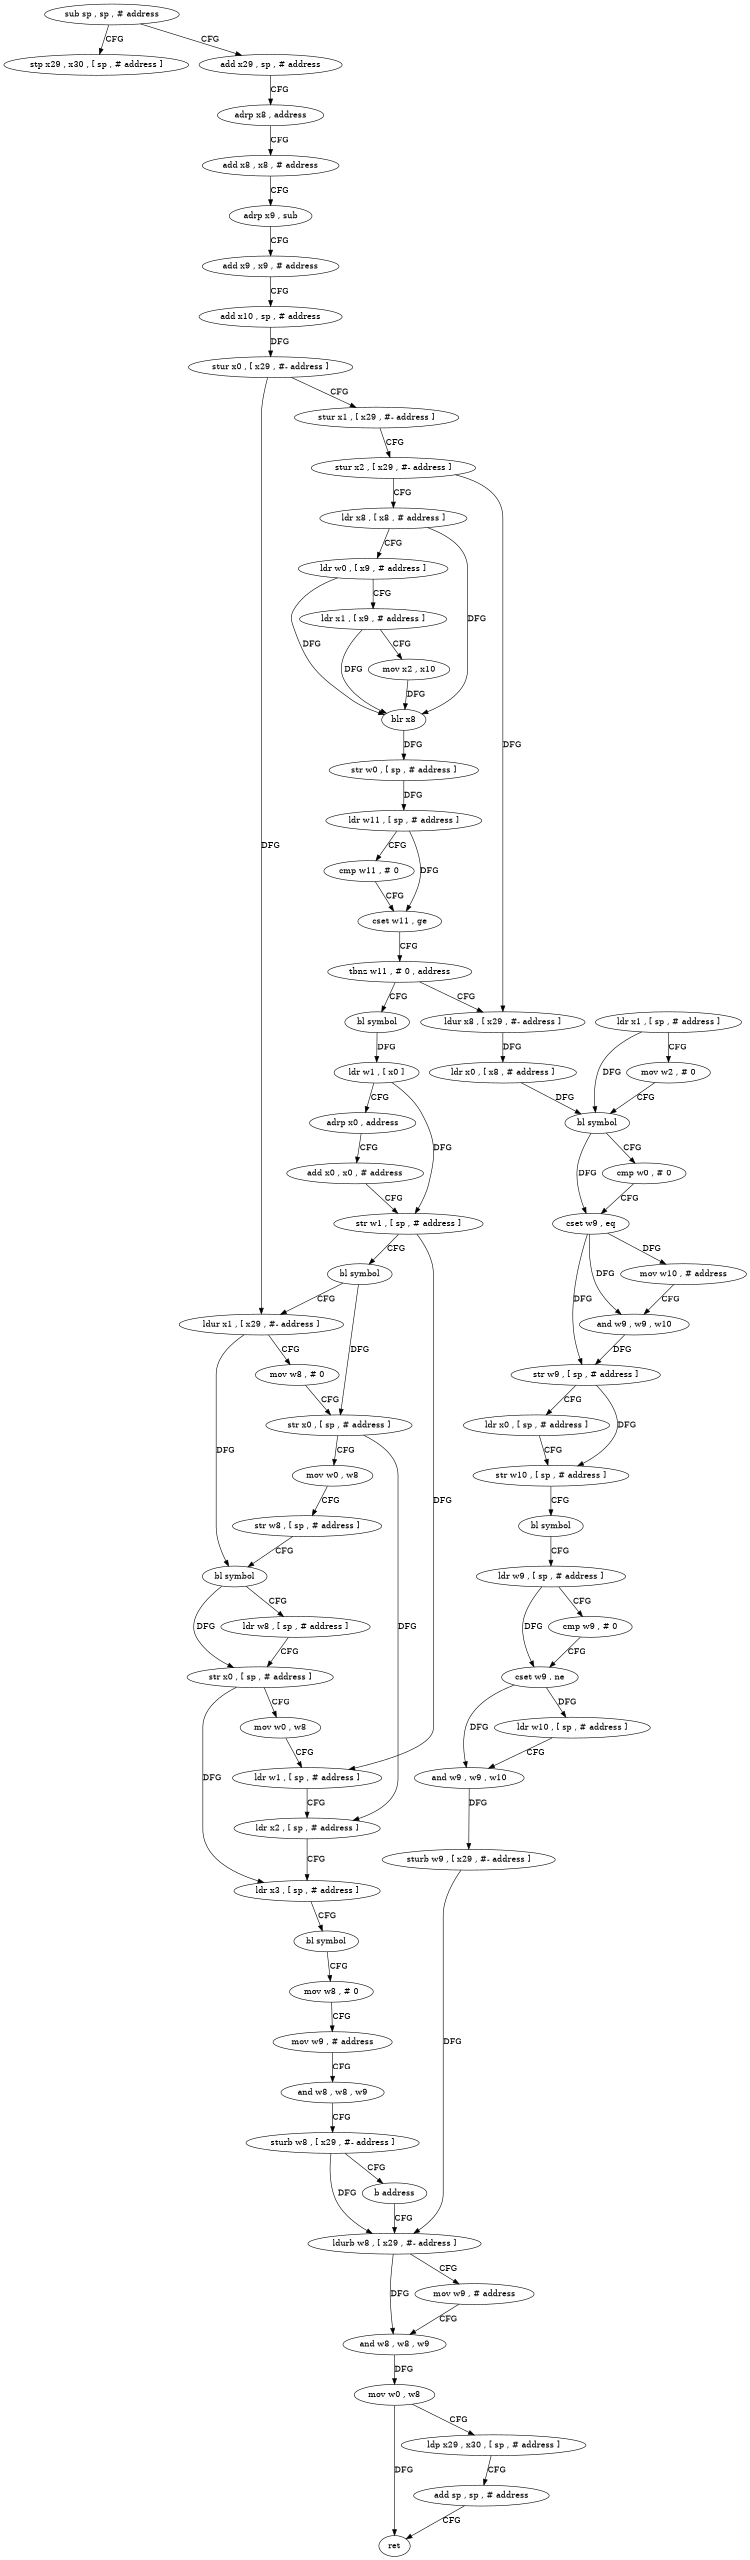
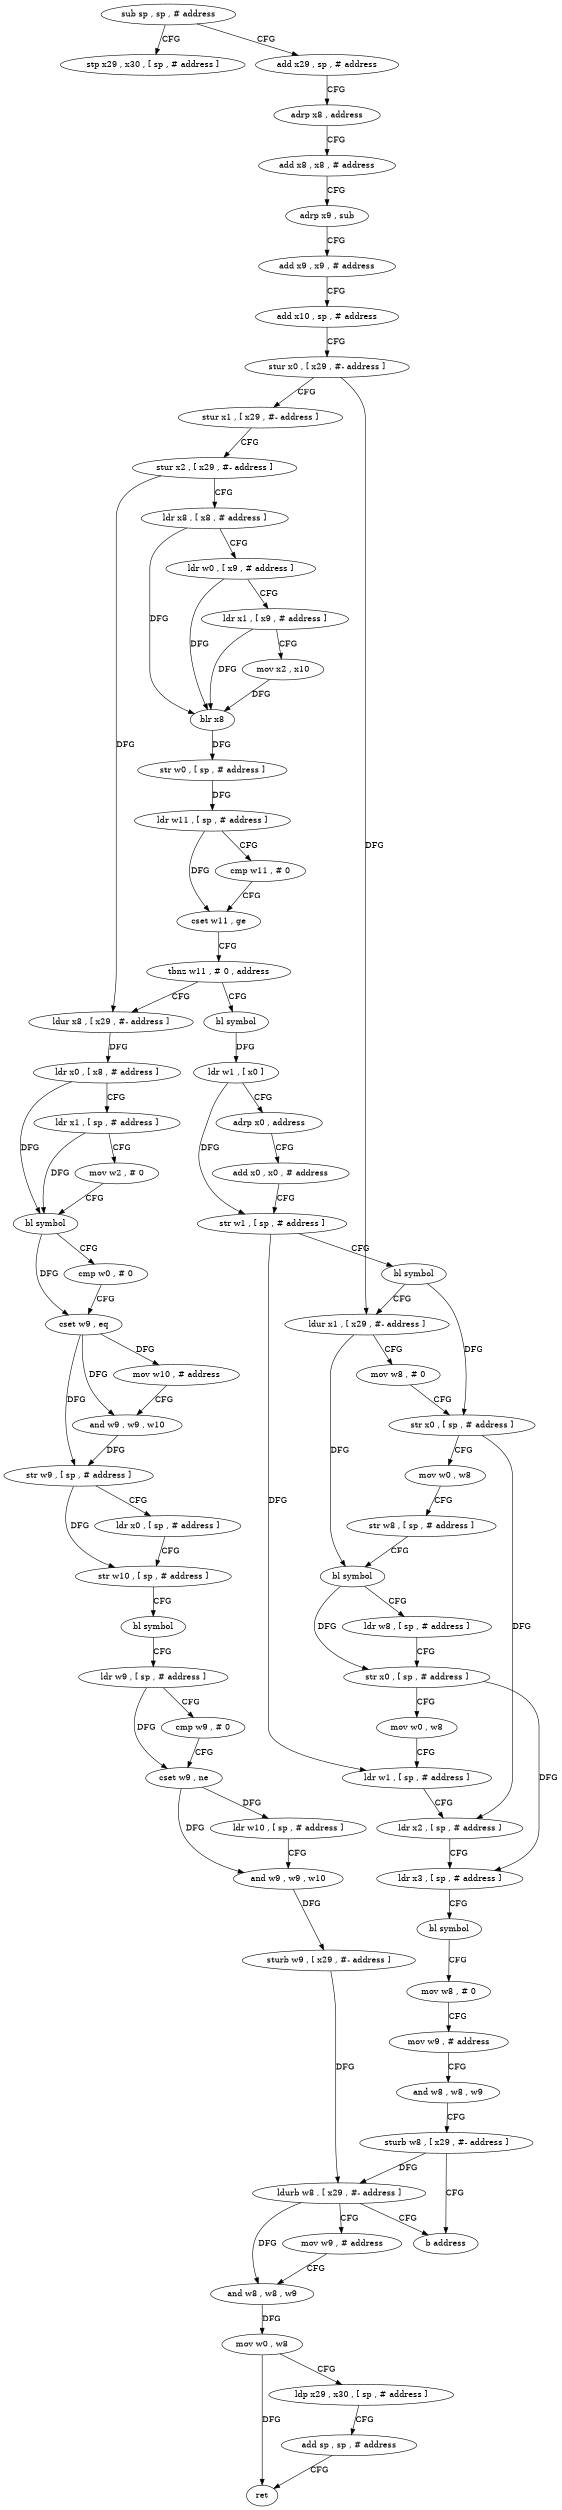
(280, 342) -> (336, 342)
none -> (107, 1095)
(395, 2216) -> (391, 2218)
